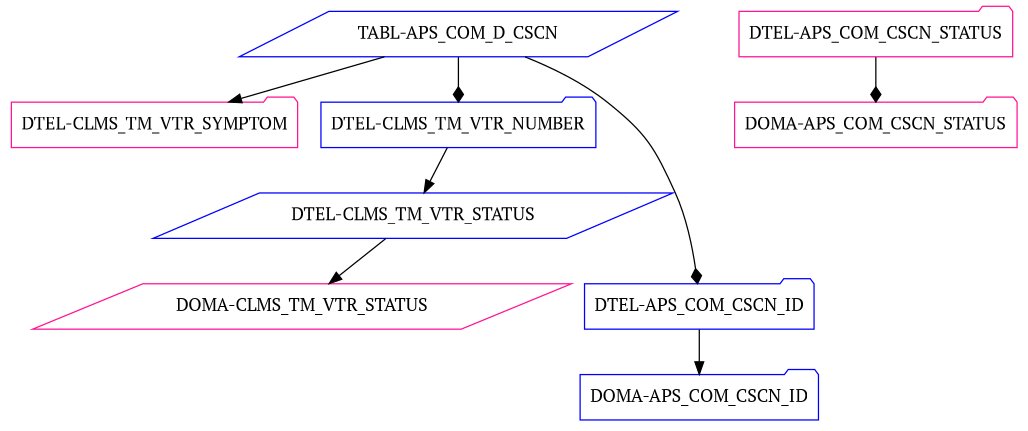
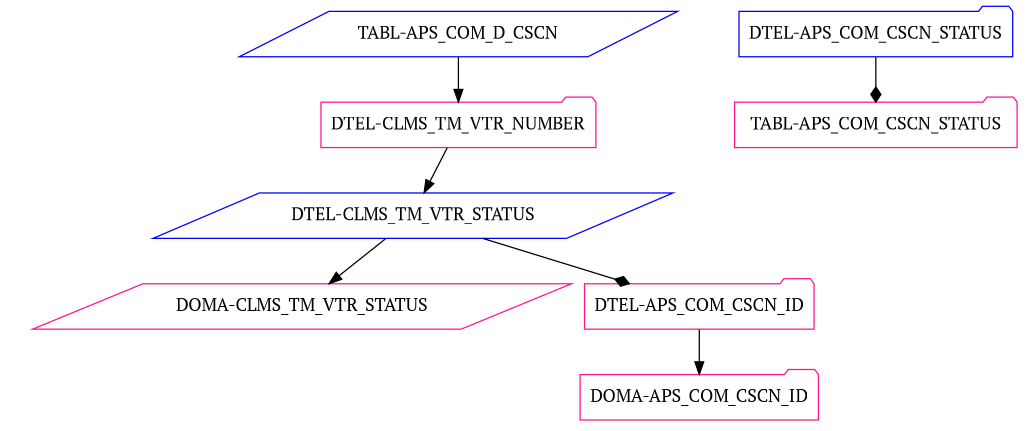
(876, 34) -> (876, 34)
(458, 73) -> (458, 73)
(154, 125) -> none
(458, 125) -> (458, 125)
(876, 125) -> (876, 125)
(643, 136) -> (549, 259)
(699, 306) -> (699, 306)
(699, 397) -> (699, 397)
